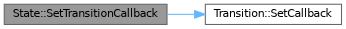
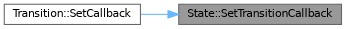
(181, 14) -> (154, 14)
